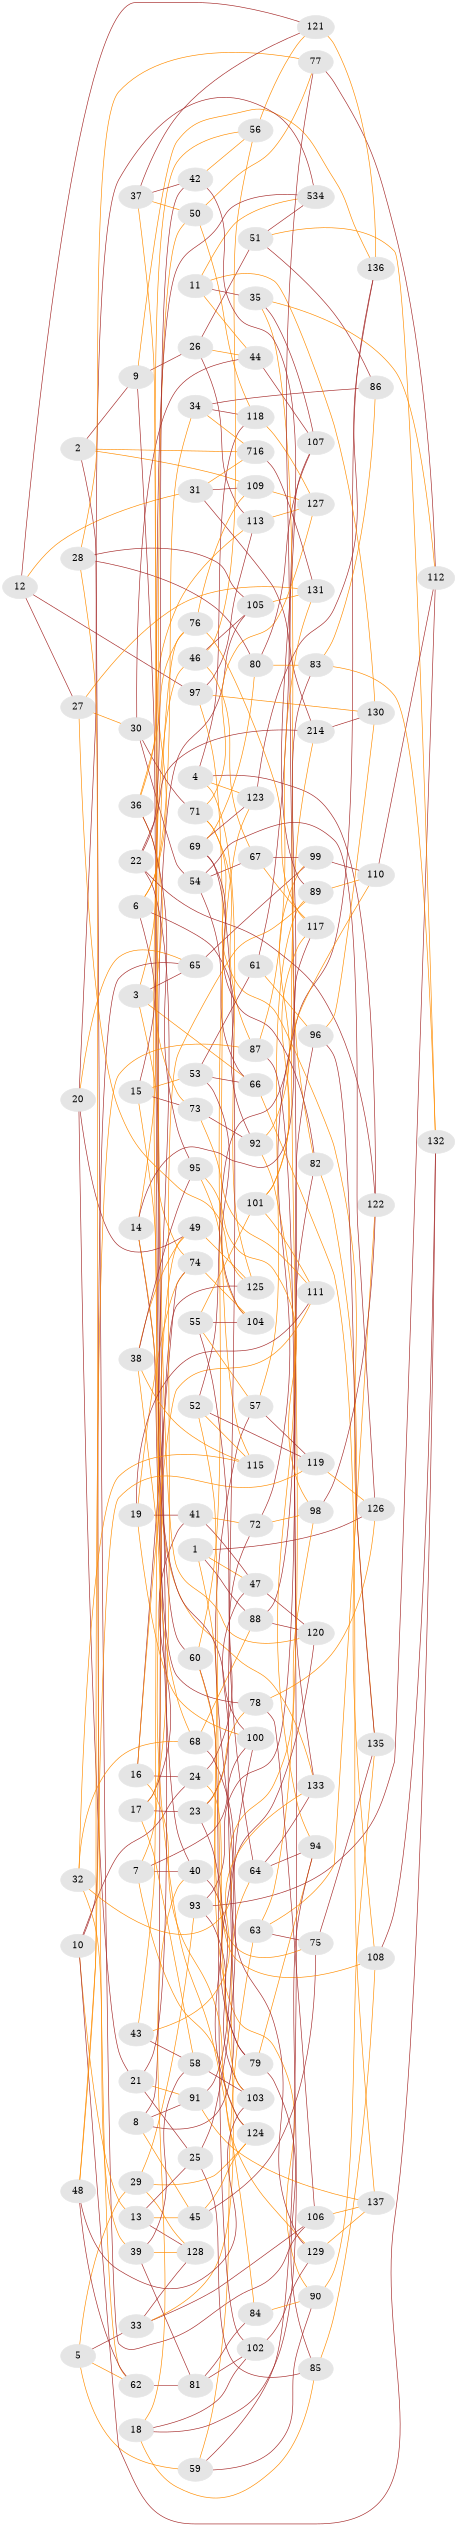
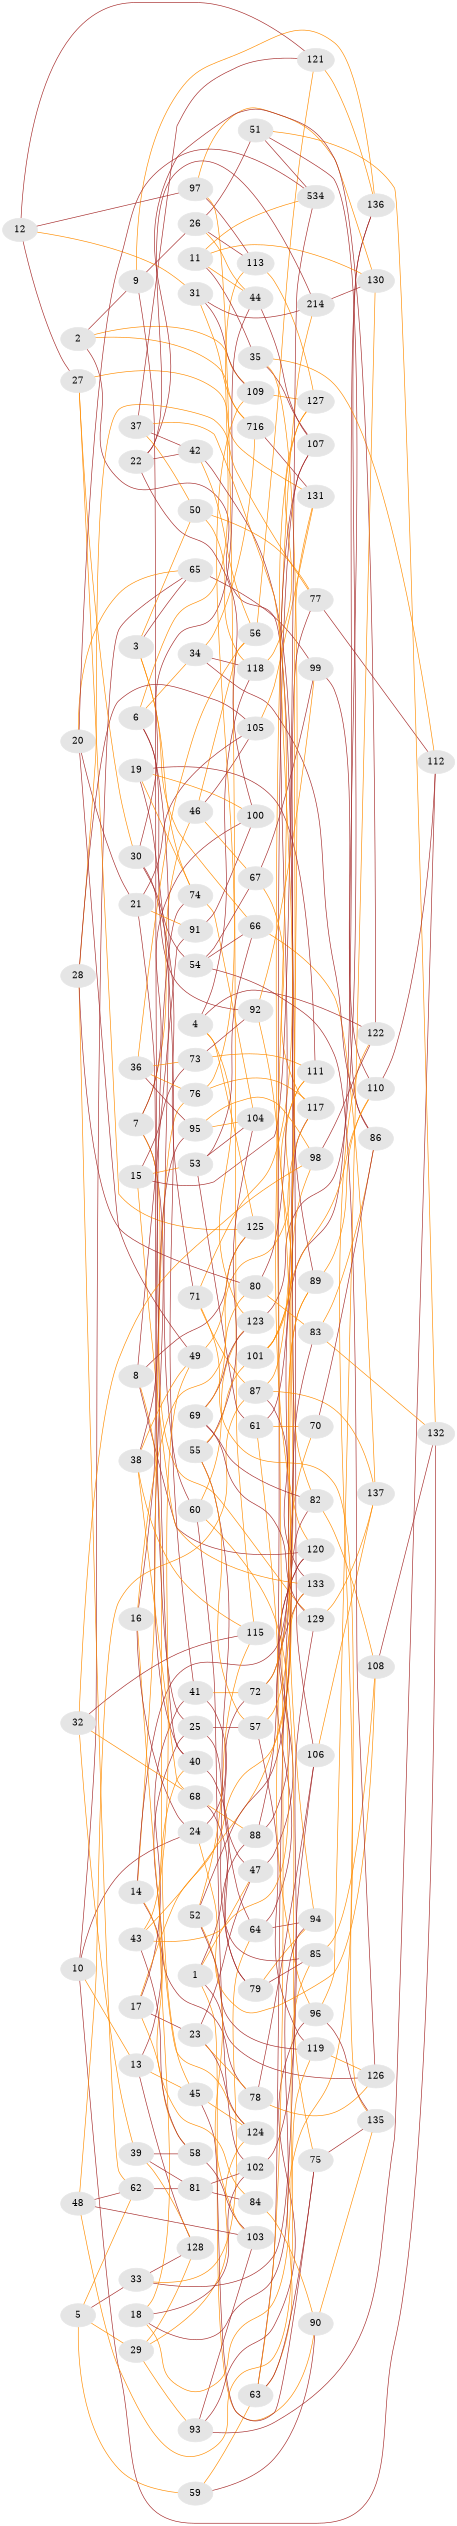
none -> (316, 1427)
(88, 1673) -> (147, 1671)
(296, 1830) -> (279, 1947)
(270, 2171) -> (336, 1411)
